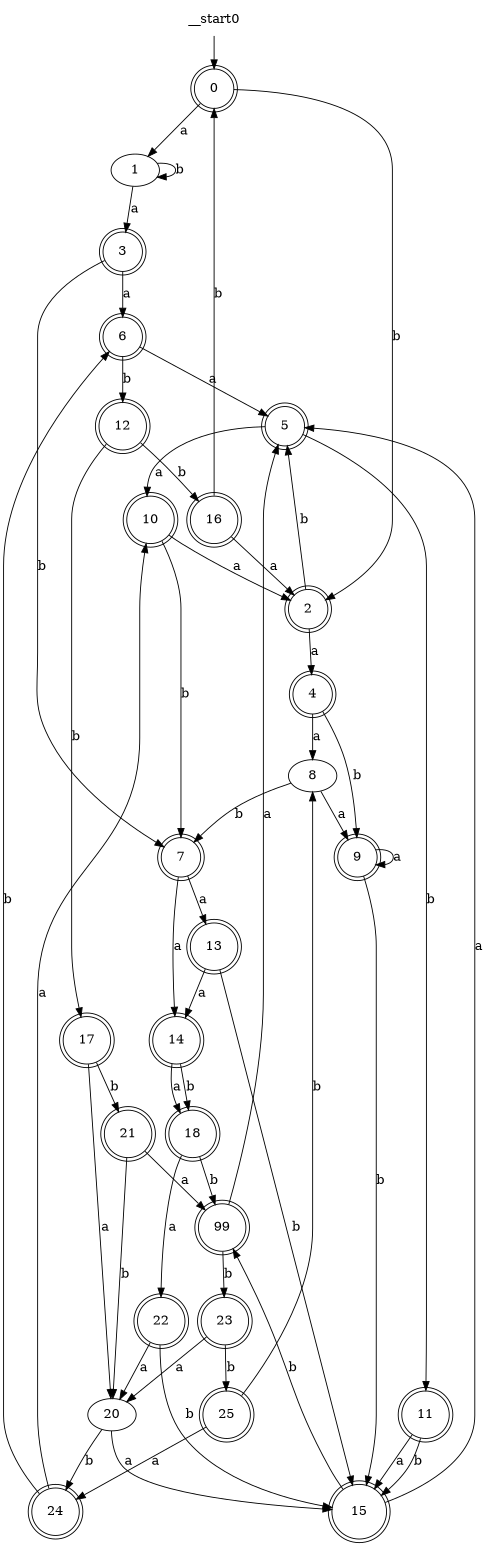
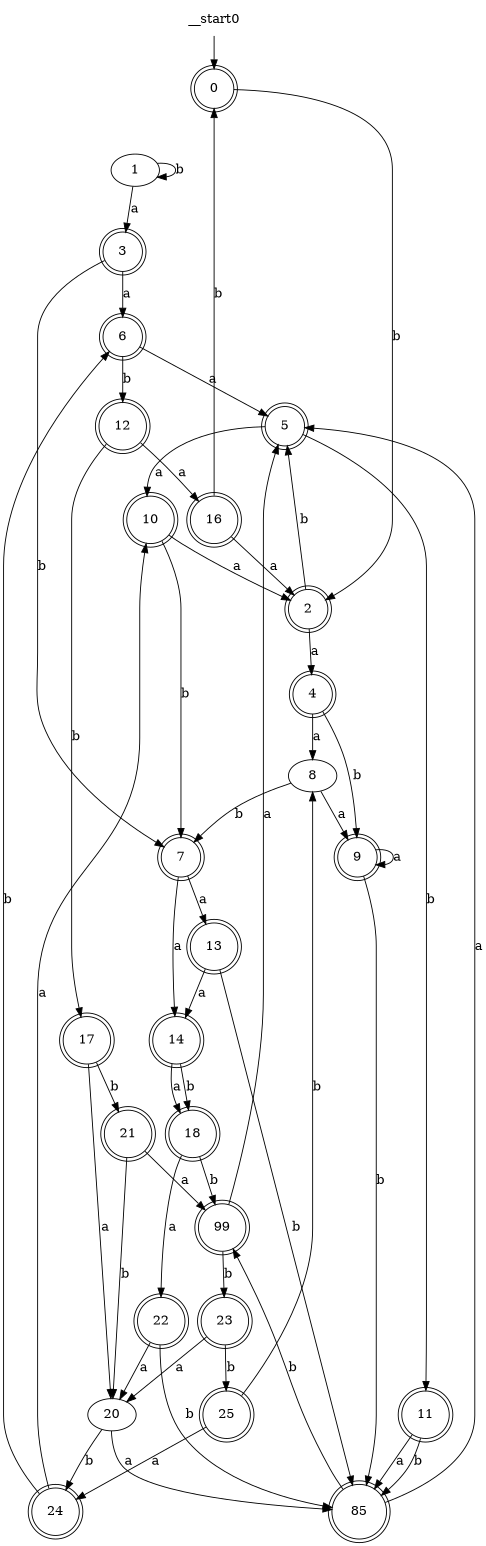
(177, 127) -> none
(182, 473) -> (182, 473)
(359, 1512) -> (359, 1512)
